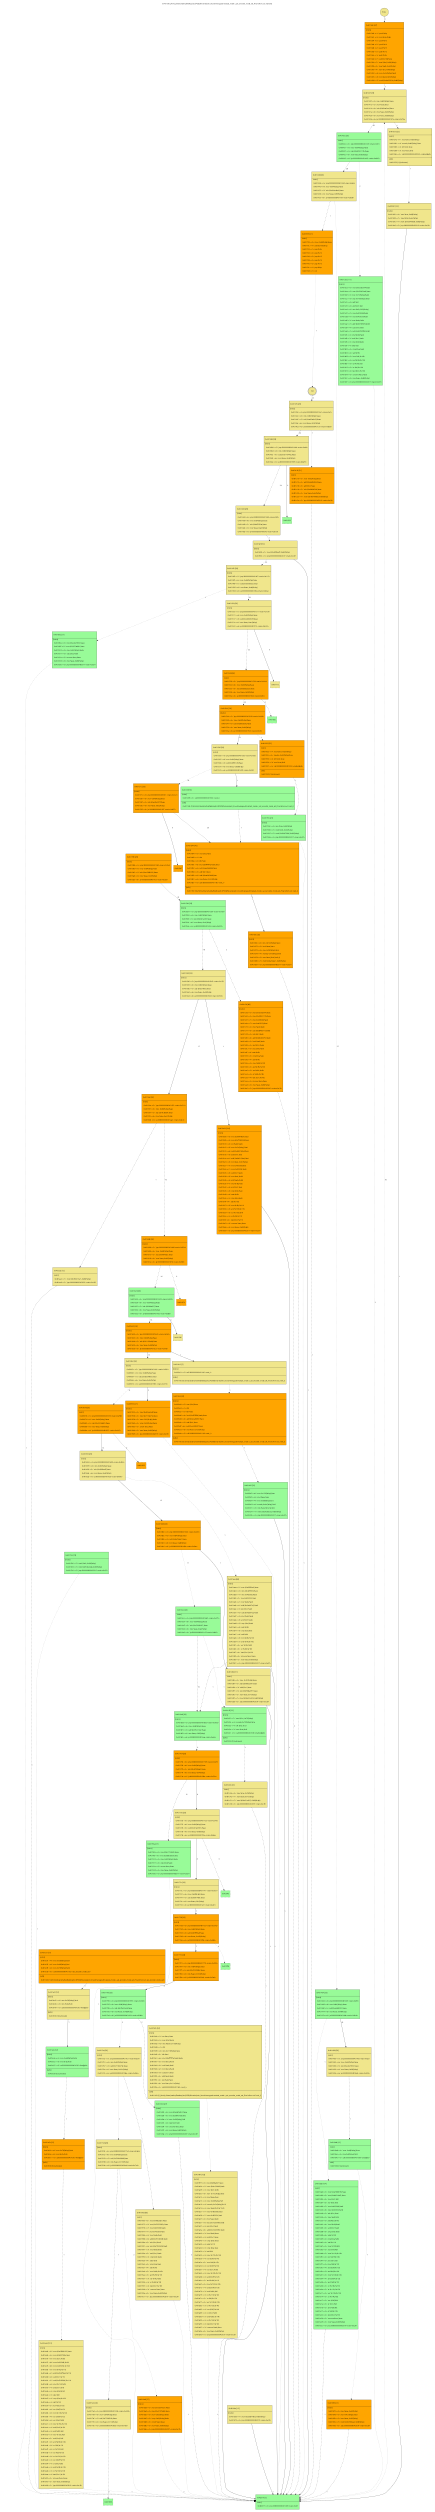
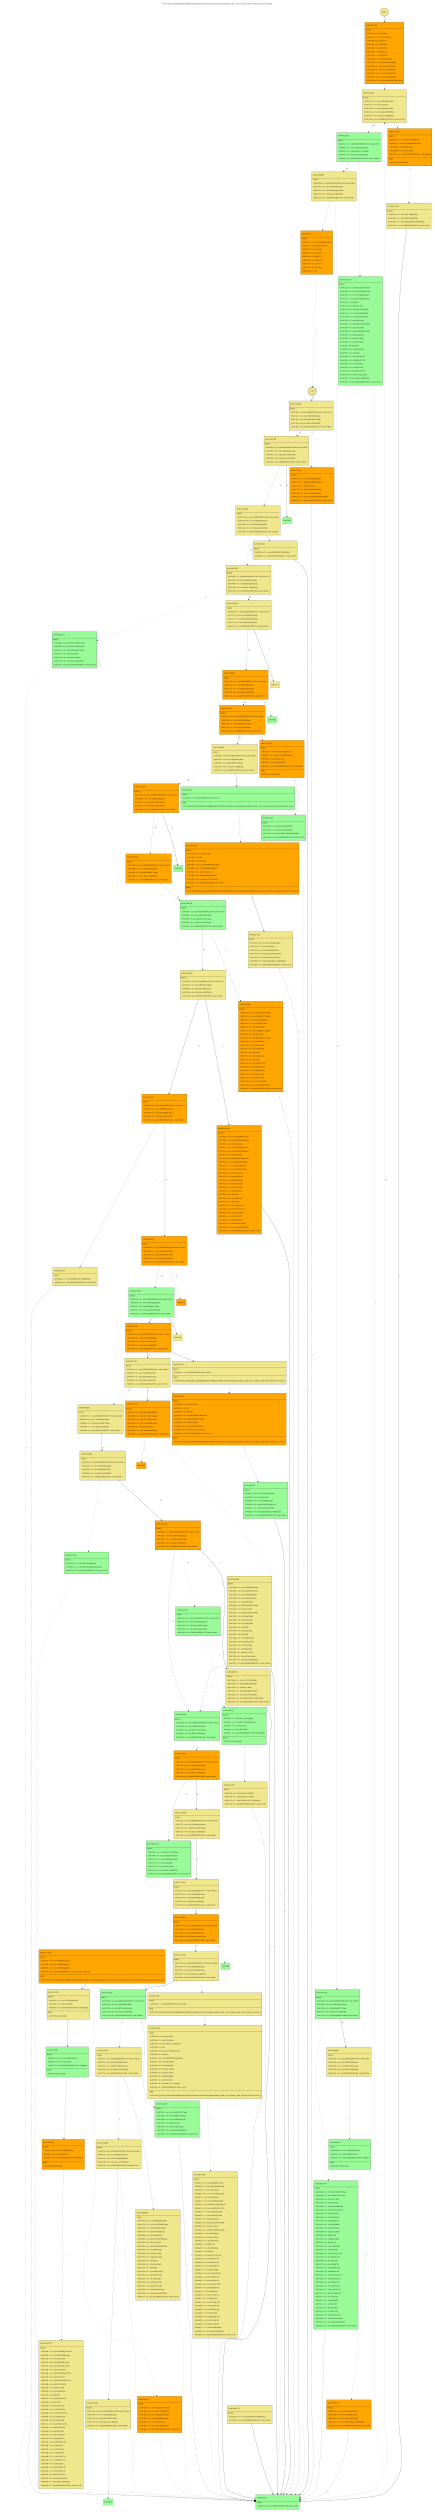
(410, 147) -> (410, 147)
(265, 562) -> (248, 549)
(192, 827) -> (152, 833)
(178, 868) -> (178, 868)
(270, 950) -> (270, 950)
(100, 1419) -> (100, 1419)
(125, 1448) -> (144, 1449)
(196, 1507) -> (94, 1516)
(198, 1673) -> (168, 1632)
(225, 1894) -> none
(196, 1966) -> (196, 1966)
none -> (205, 2004)
